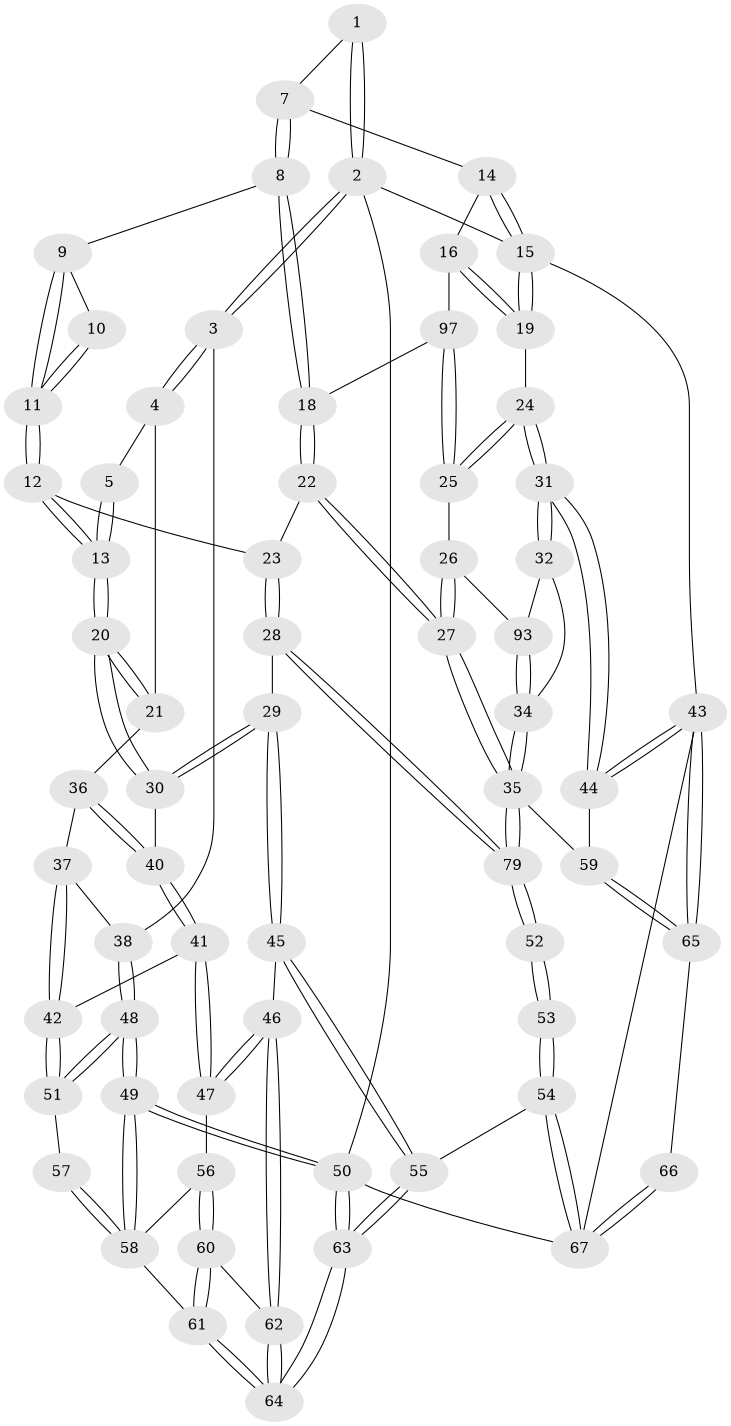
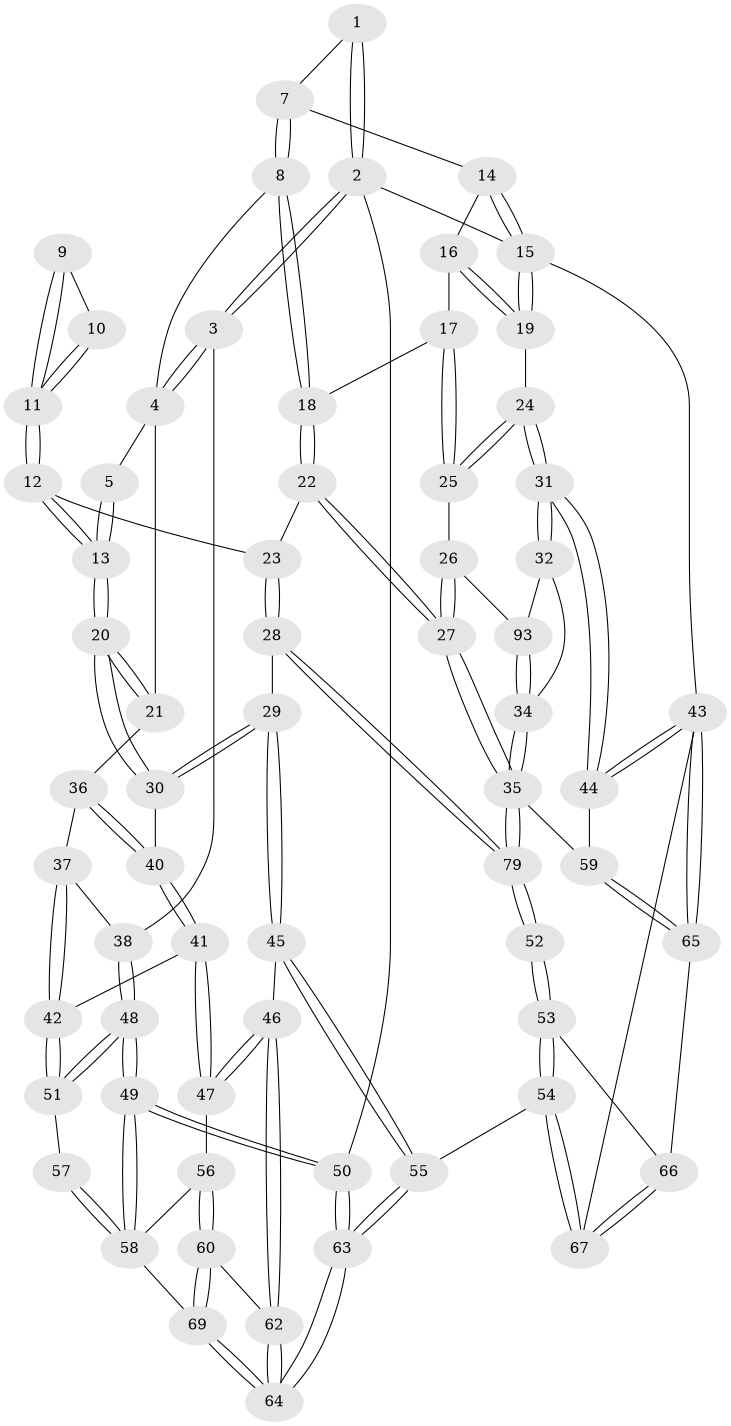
(172, 215) -> (193, 280)
(449, 330) -> (449, 330)
none -> (606, 1093)
(458, 1217) -> none
(198, 1326) -> (198, 1326)
